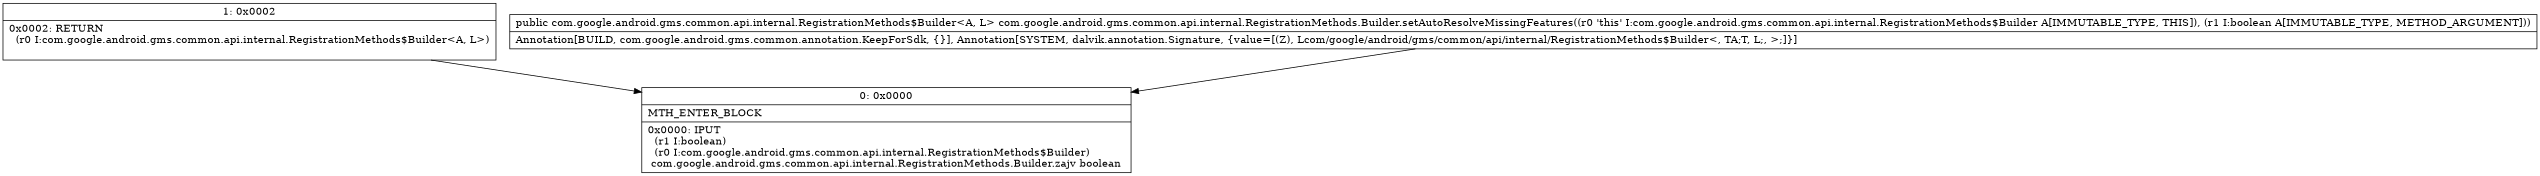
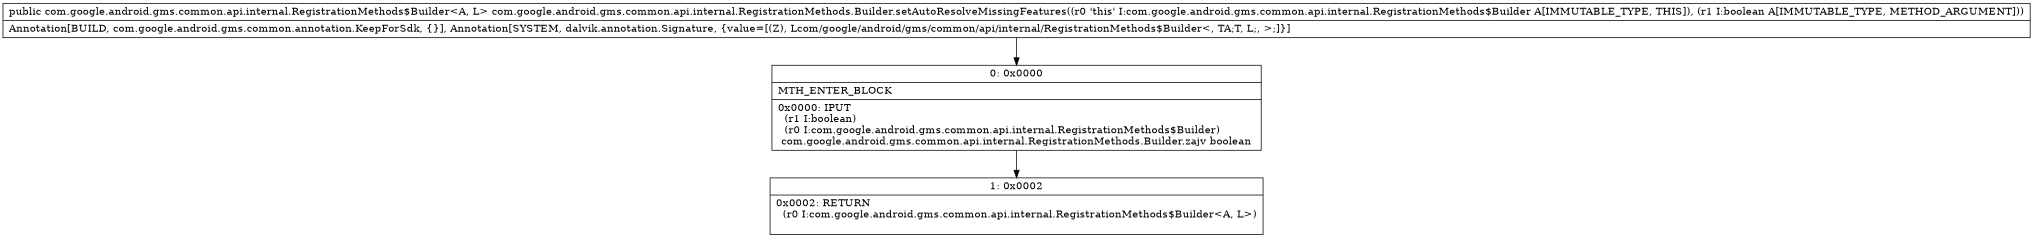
(533, 76) -> (1017, 160)
